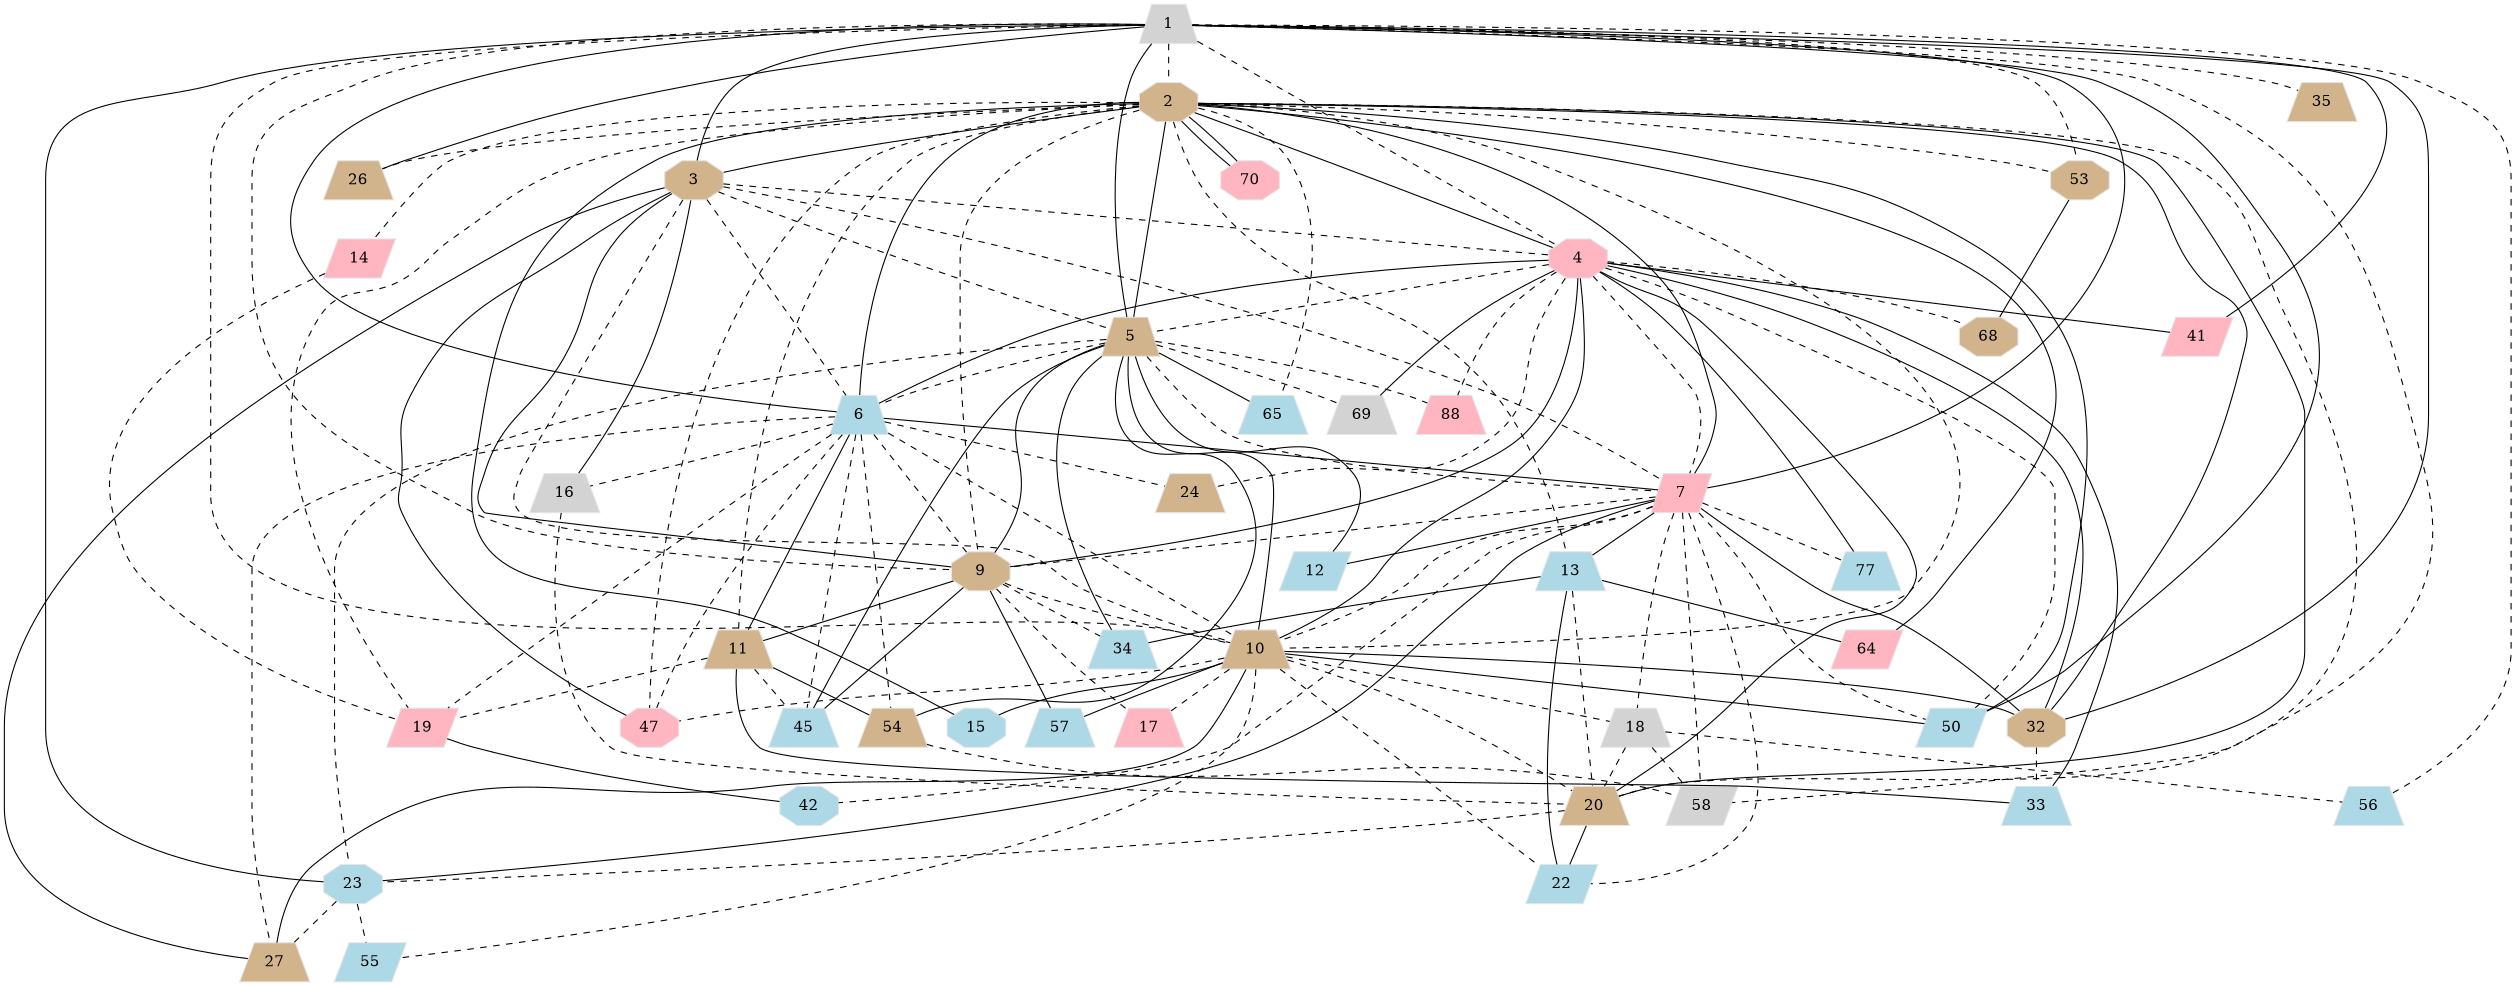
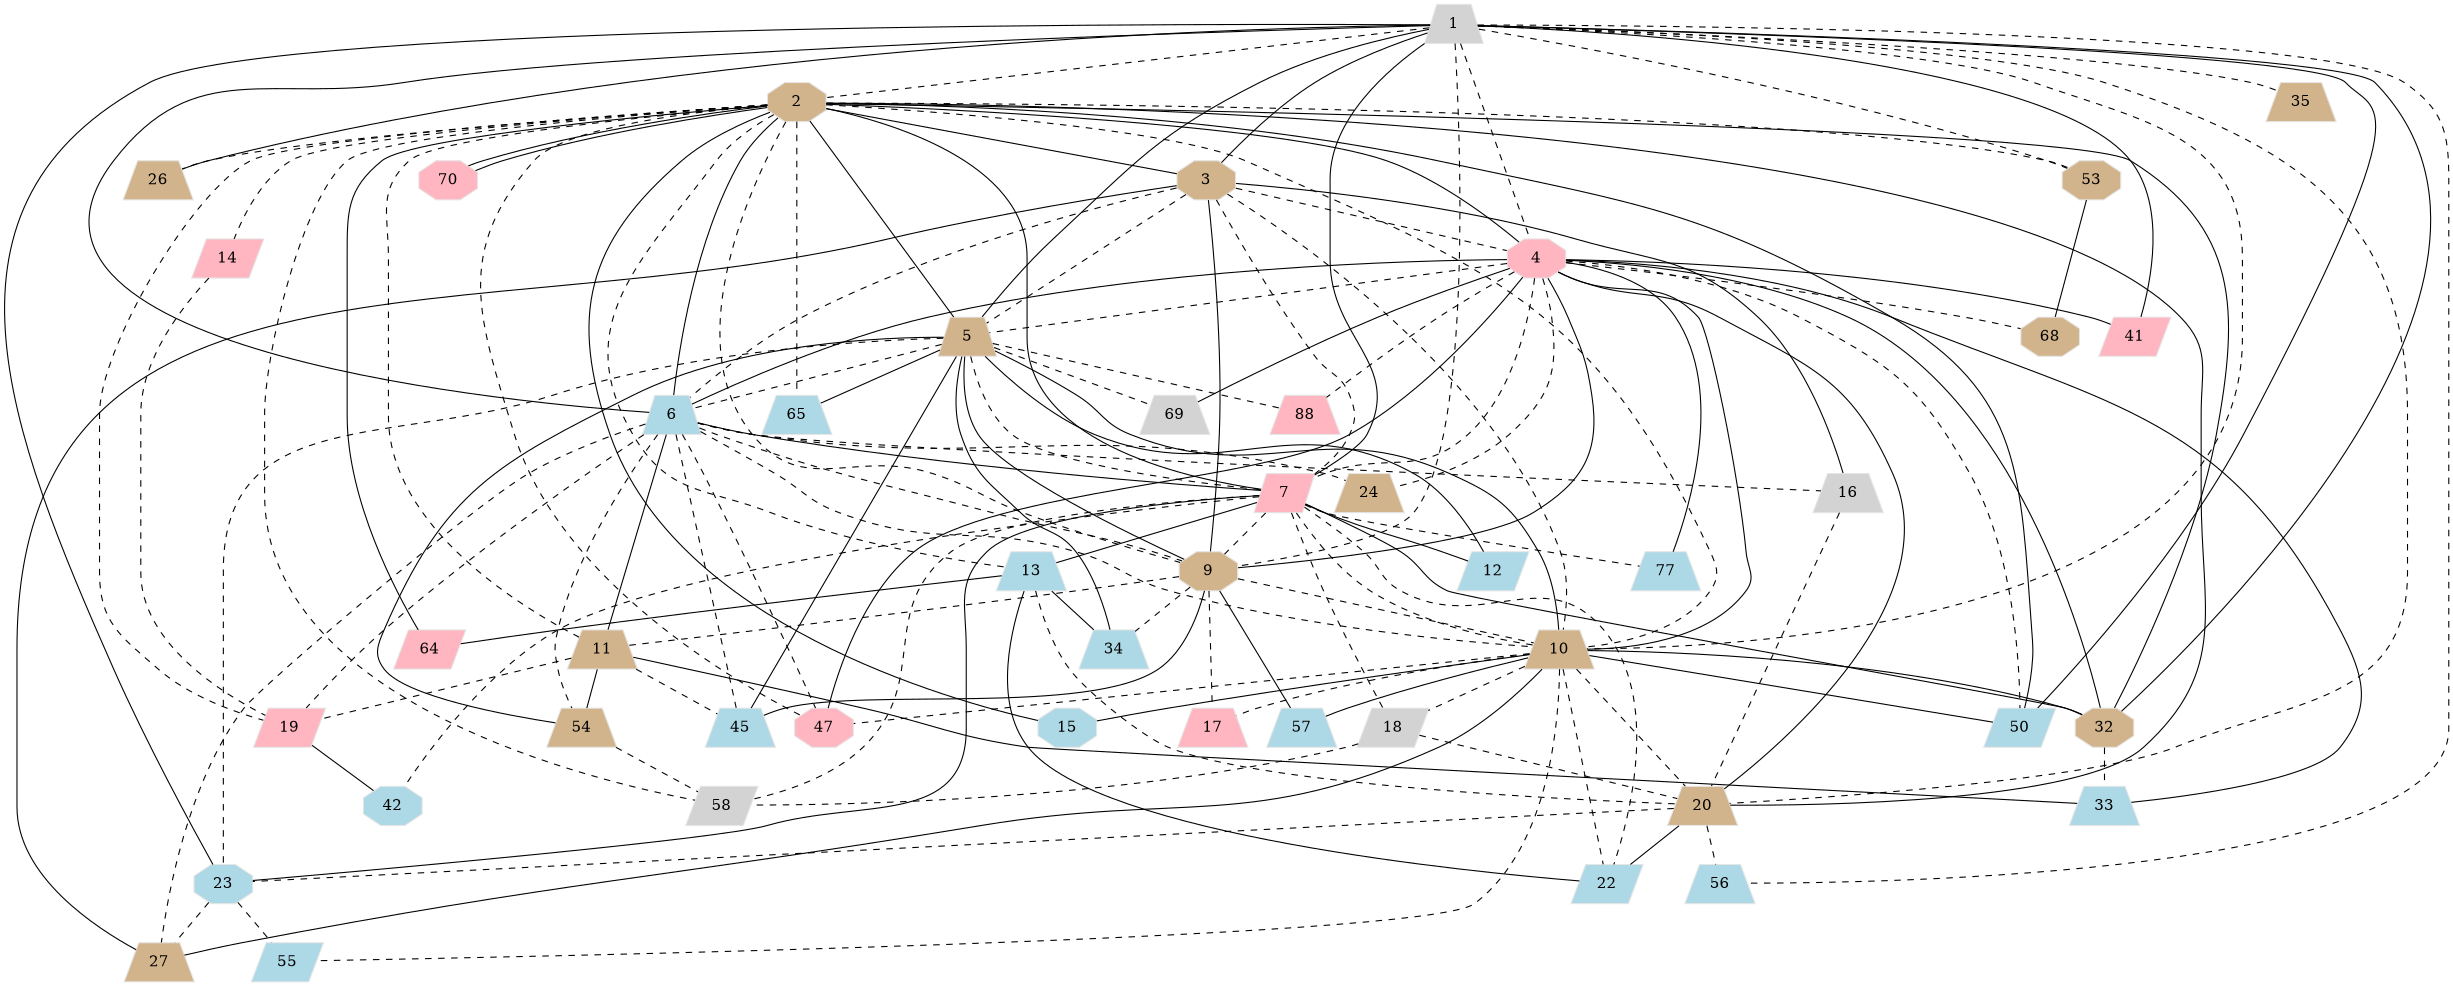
(401, 440) -> (1114, 490)
(858, 611) -> (890, 614)
(1792, 640) -> none
(1636, 728) -> (1393, 728)
(1953, 762) -> (1711, 845)
